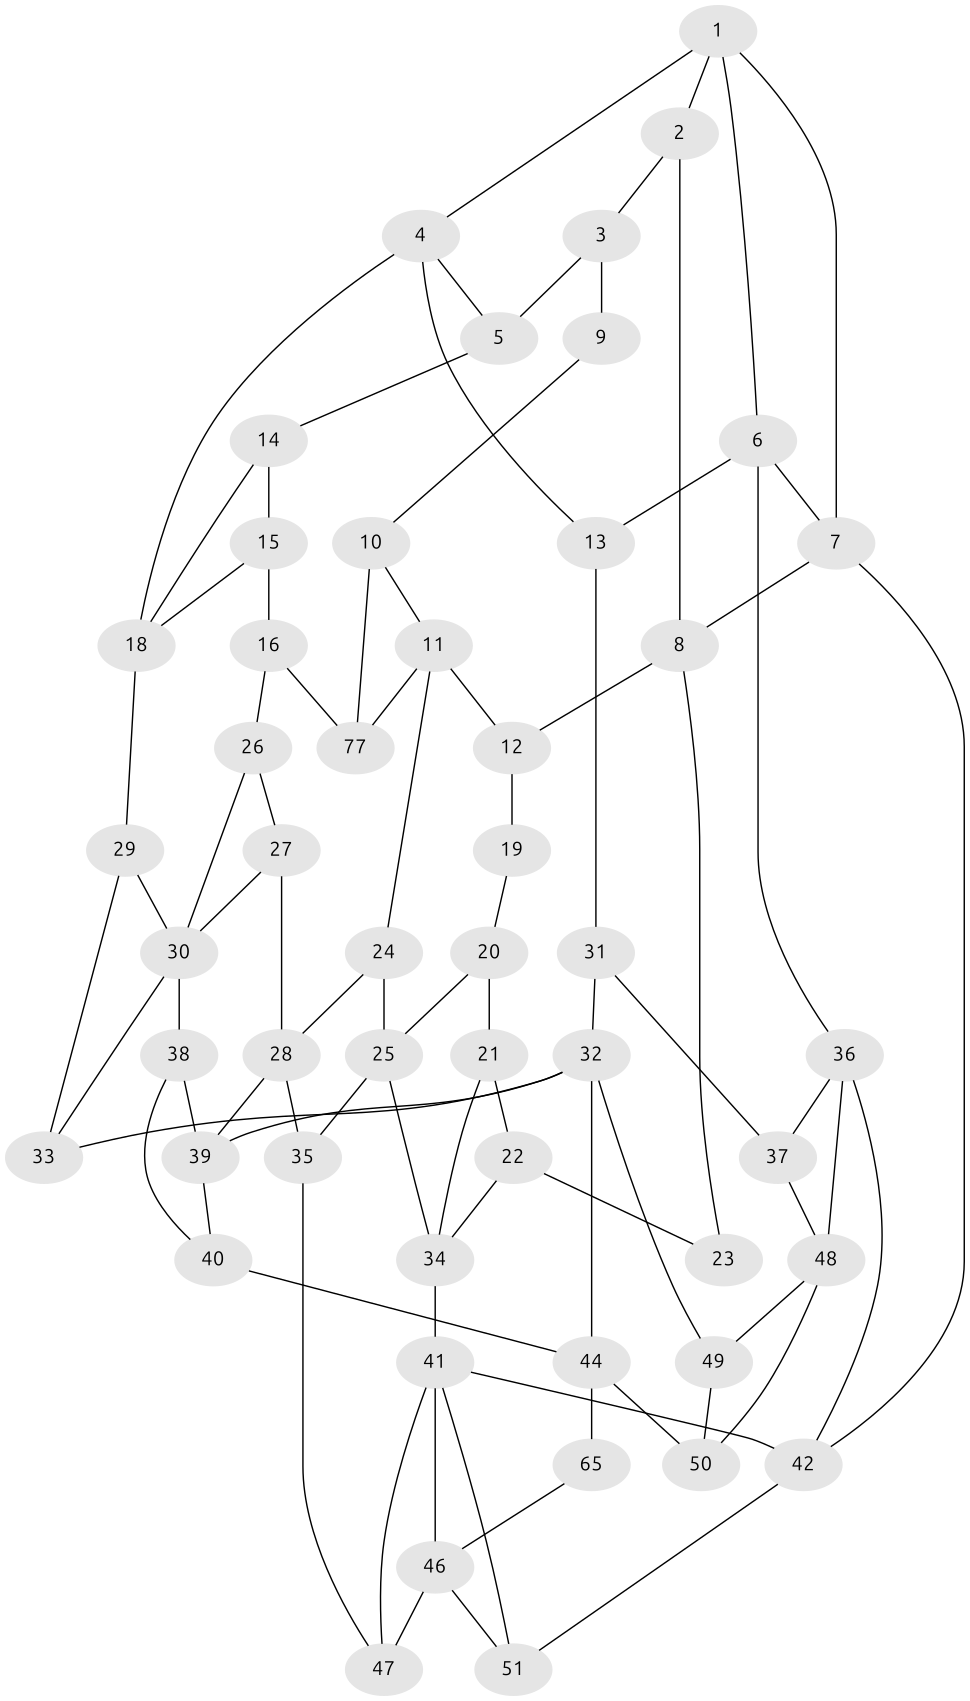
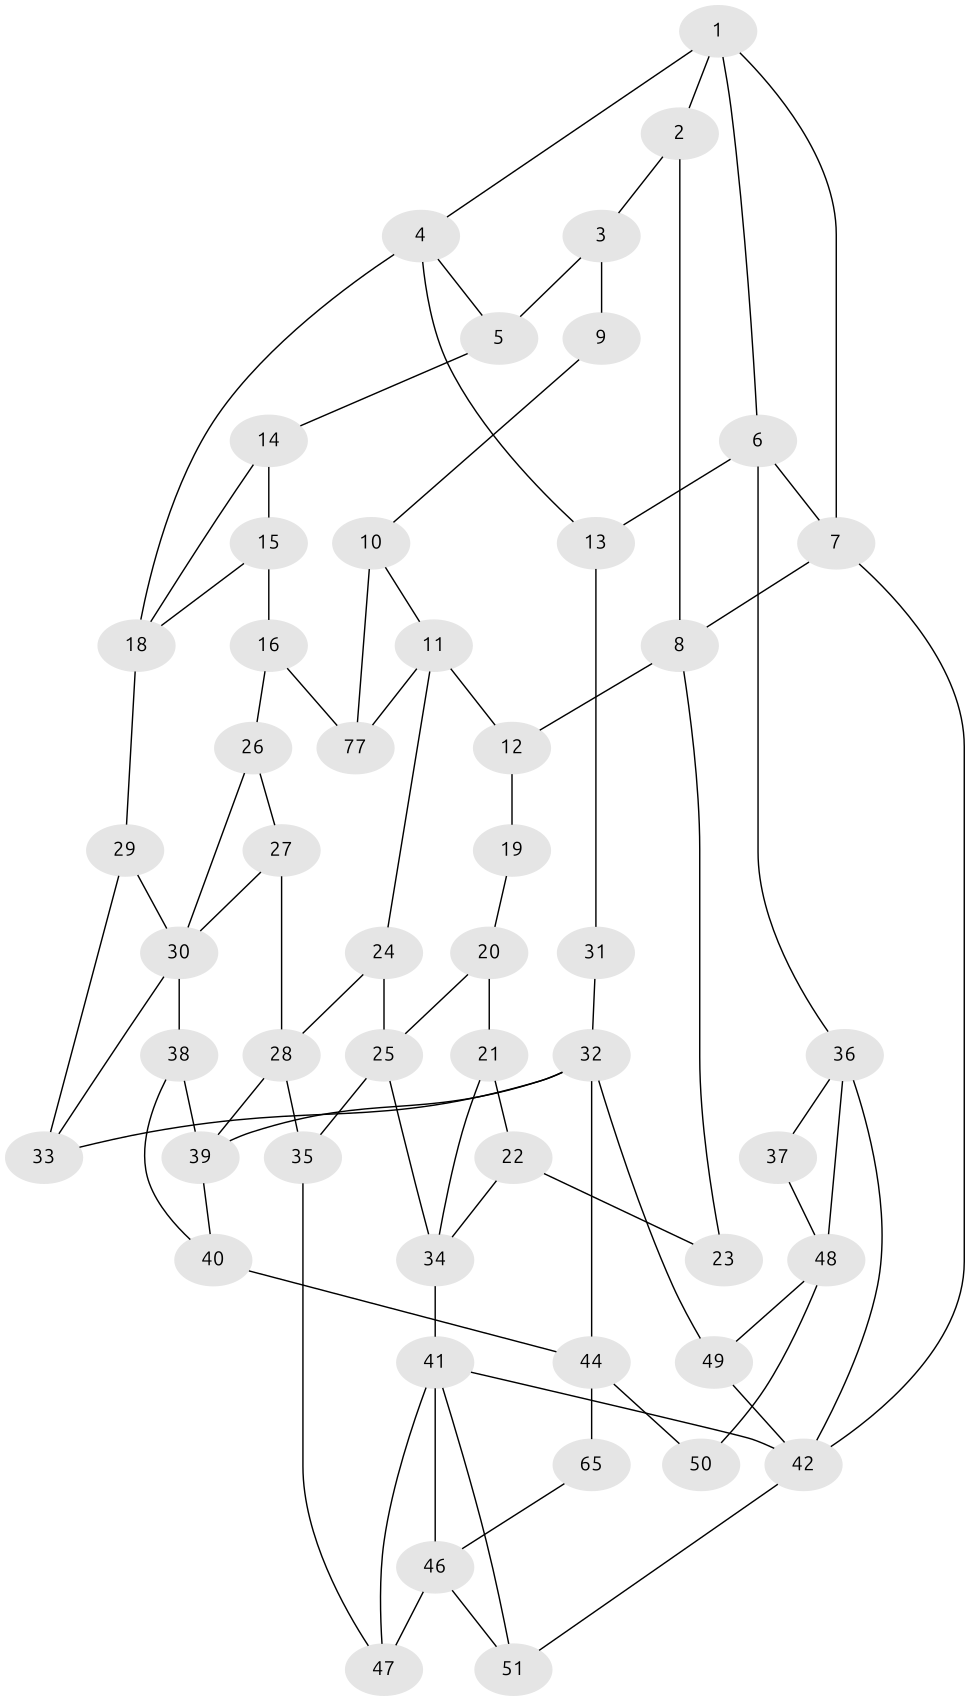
(687, 1055) -> none
(708, 1413) -> (759, 1414)
